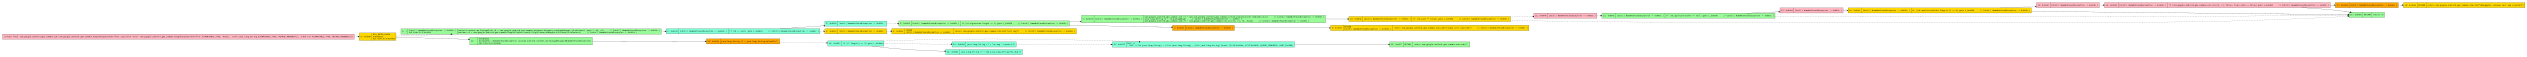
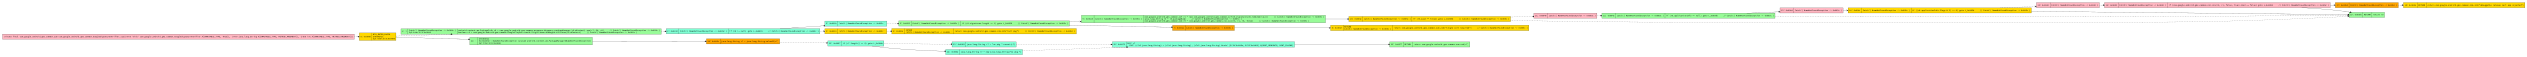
(1011, 39) -> (1074, 49)
